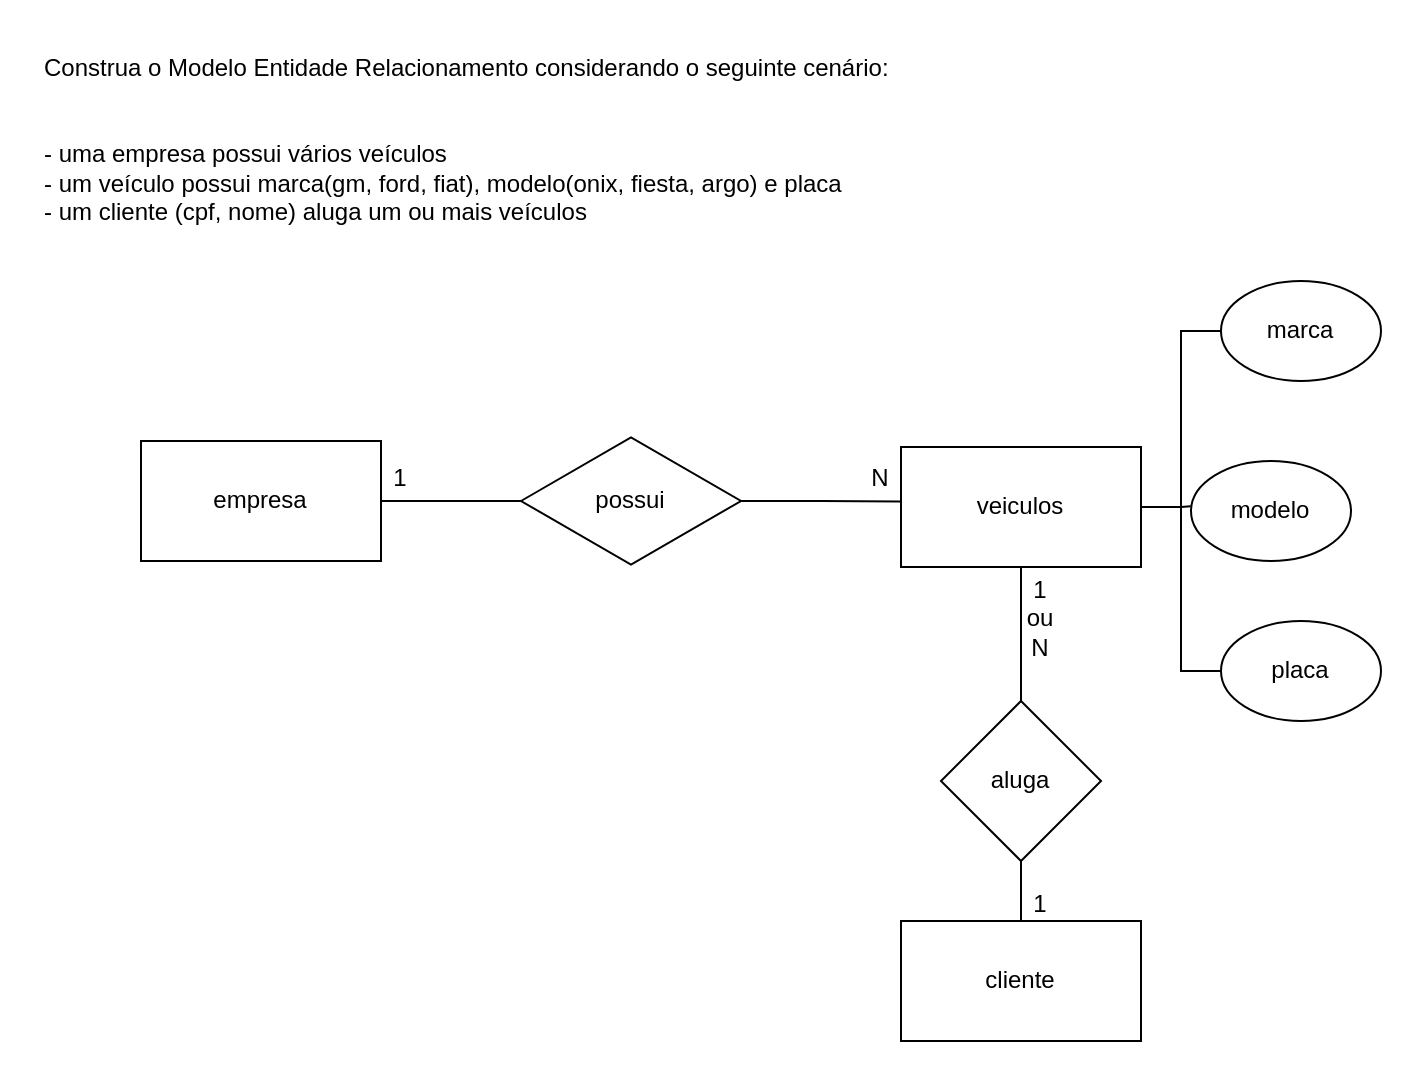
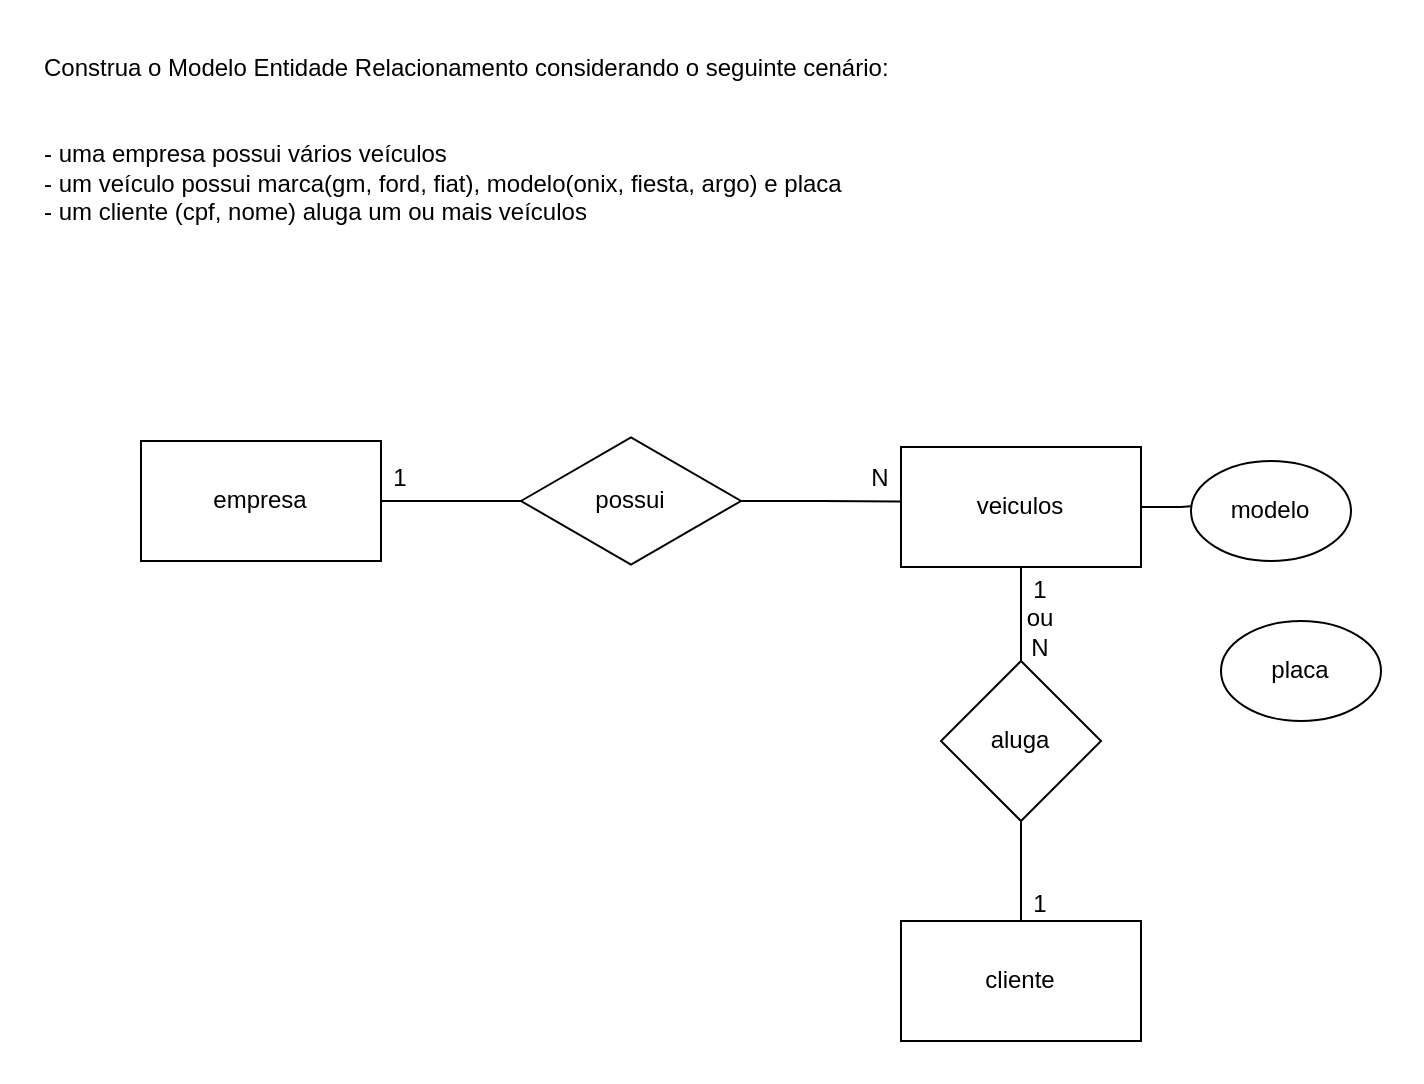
(1301, 331) -> none
(1181, 398) -> none
(1181, 611) -> none
(1021, 781) -> (1021, 741)
